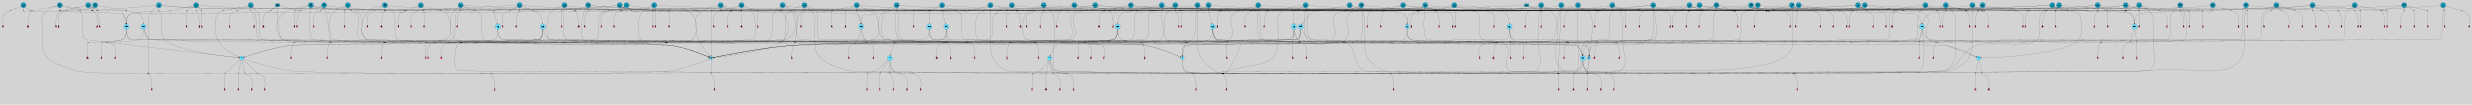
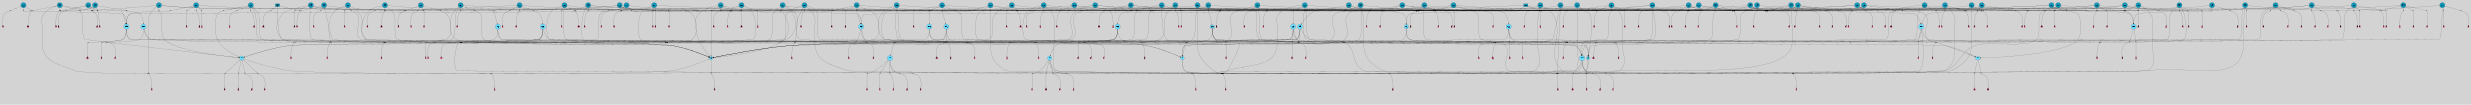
(1213, 27) -> (1212, 27)
(1979, 58) -> (1978, 58)
